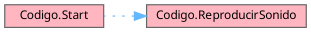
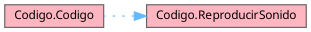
(54, 16) -> (54, 16)
